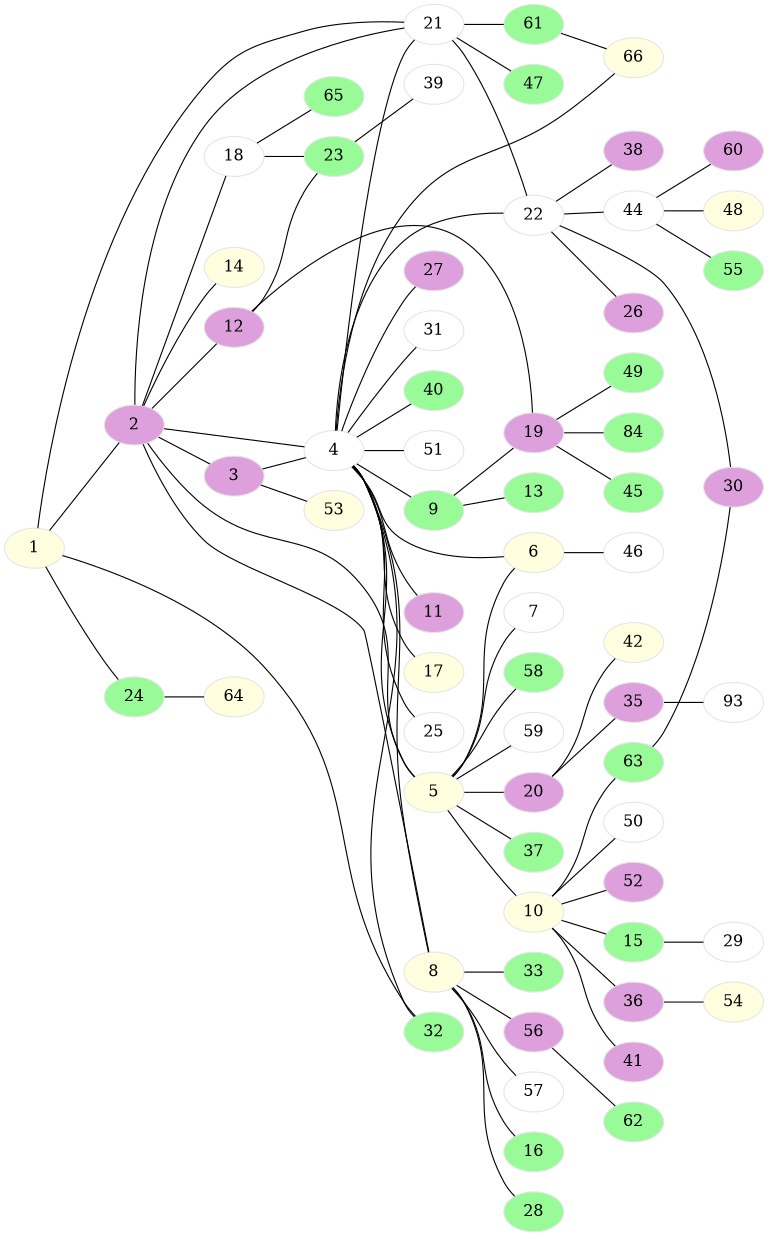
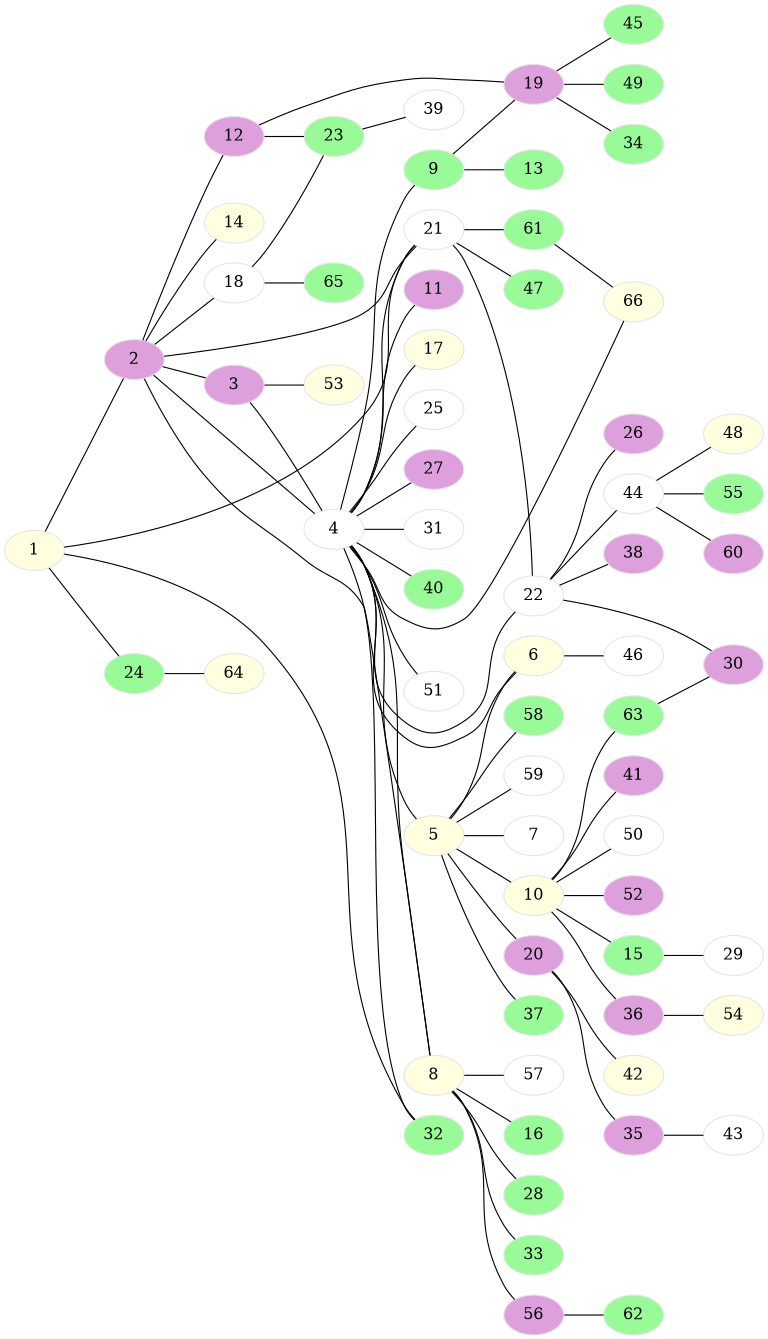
(634, 433) -> (634, 144)
(340, 565) -> none
(734, 702) -> (734, 1135)
